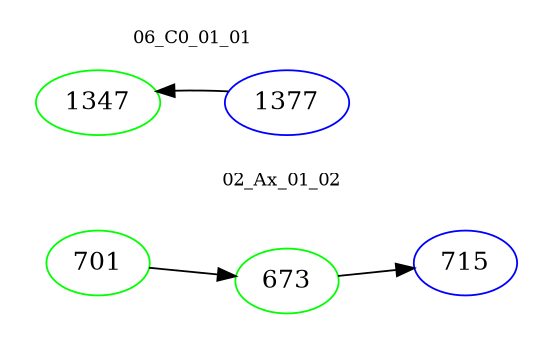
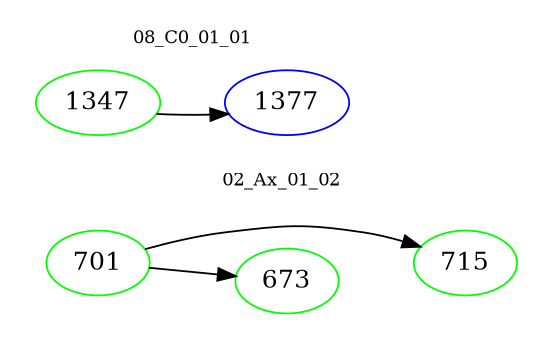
(193, 39) -> (193, 39)
(202, 91) -> (183, 115)
(465, 263) -> (465, 263)
(367, 273) -> (273, 227)
